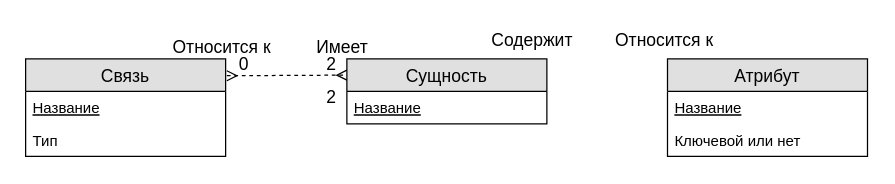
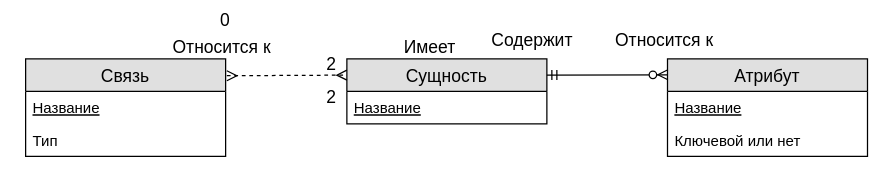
(347, 41) -> (434, 41)
(248, 59) -> (229, 15)
none -> (607, 75)
